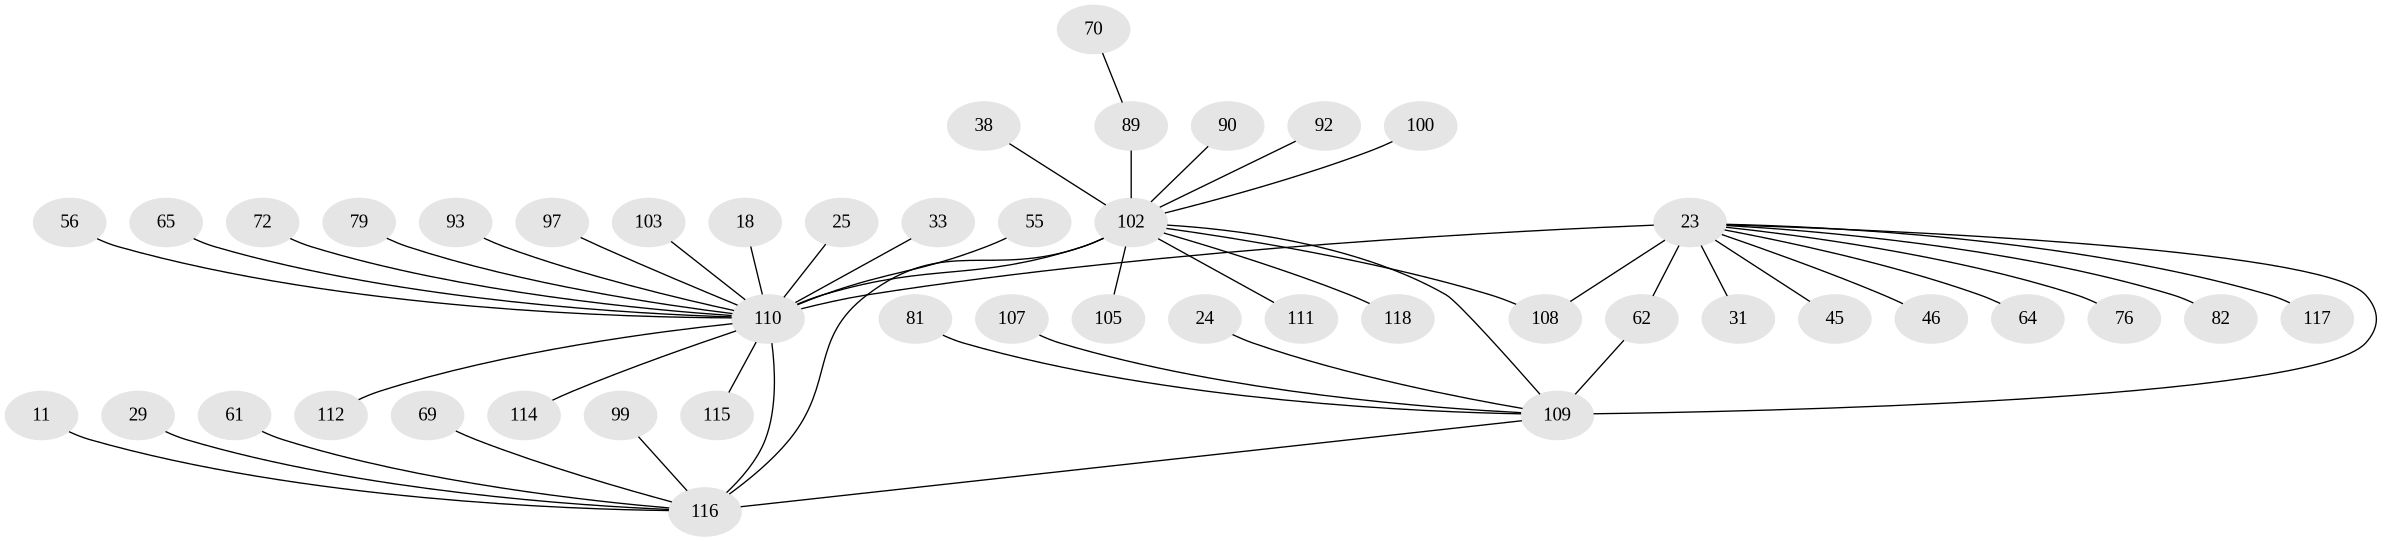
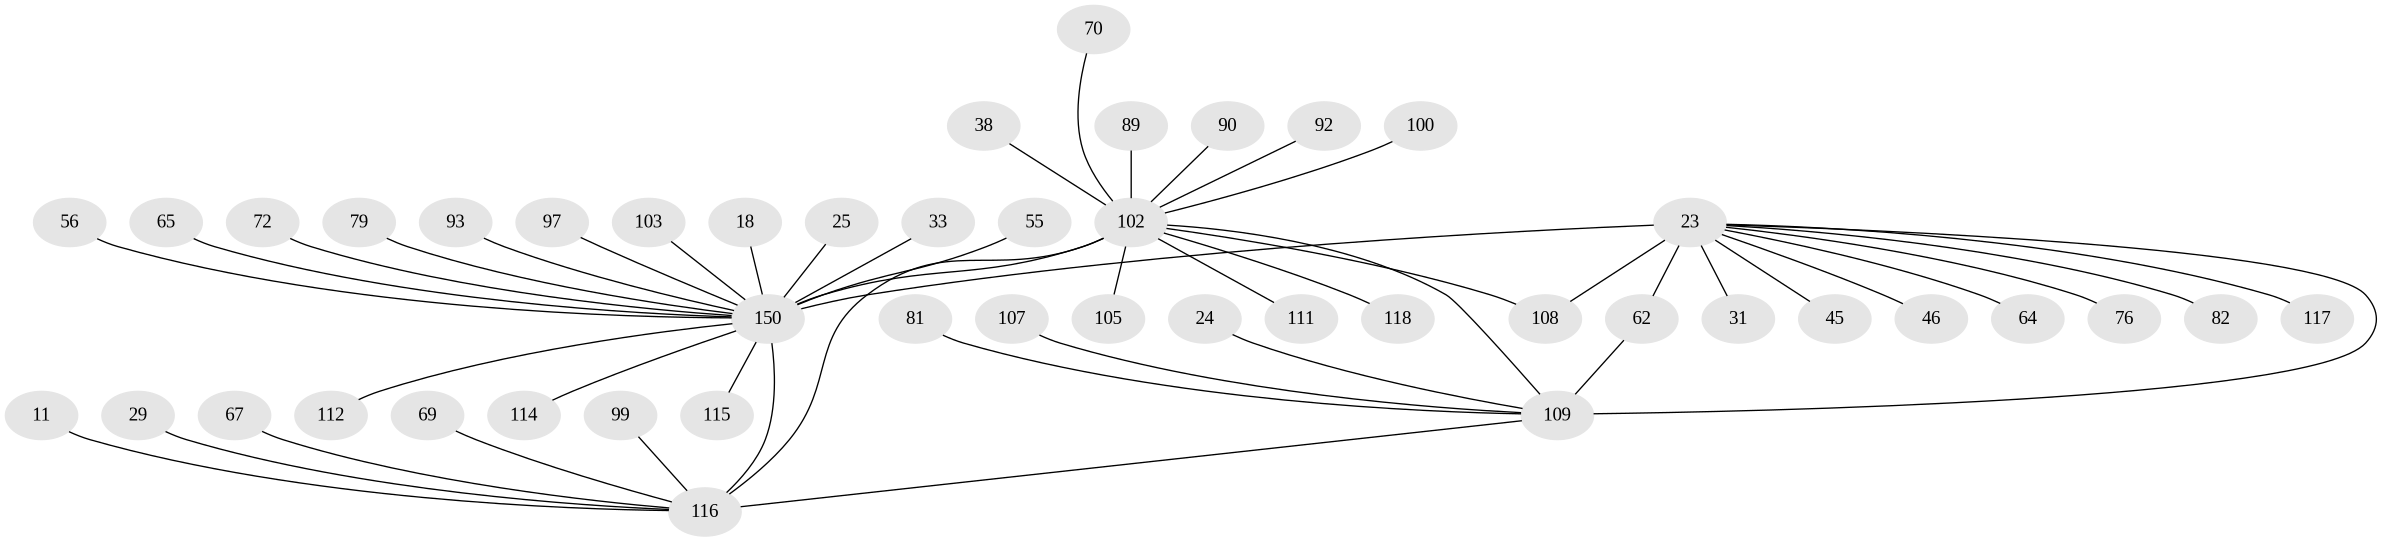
(1112, 78) -> (1079, 131)
(768, 319) -> (768, 319)
(235, 415) -> (235, 415)
